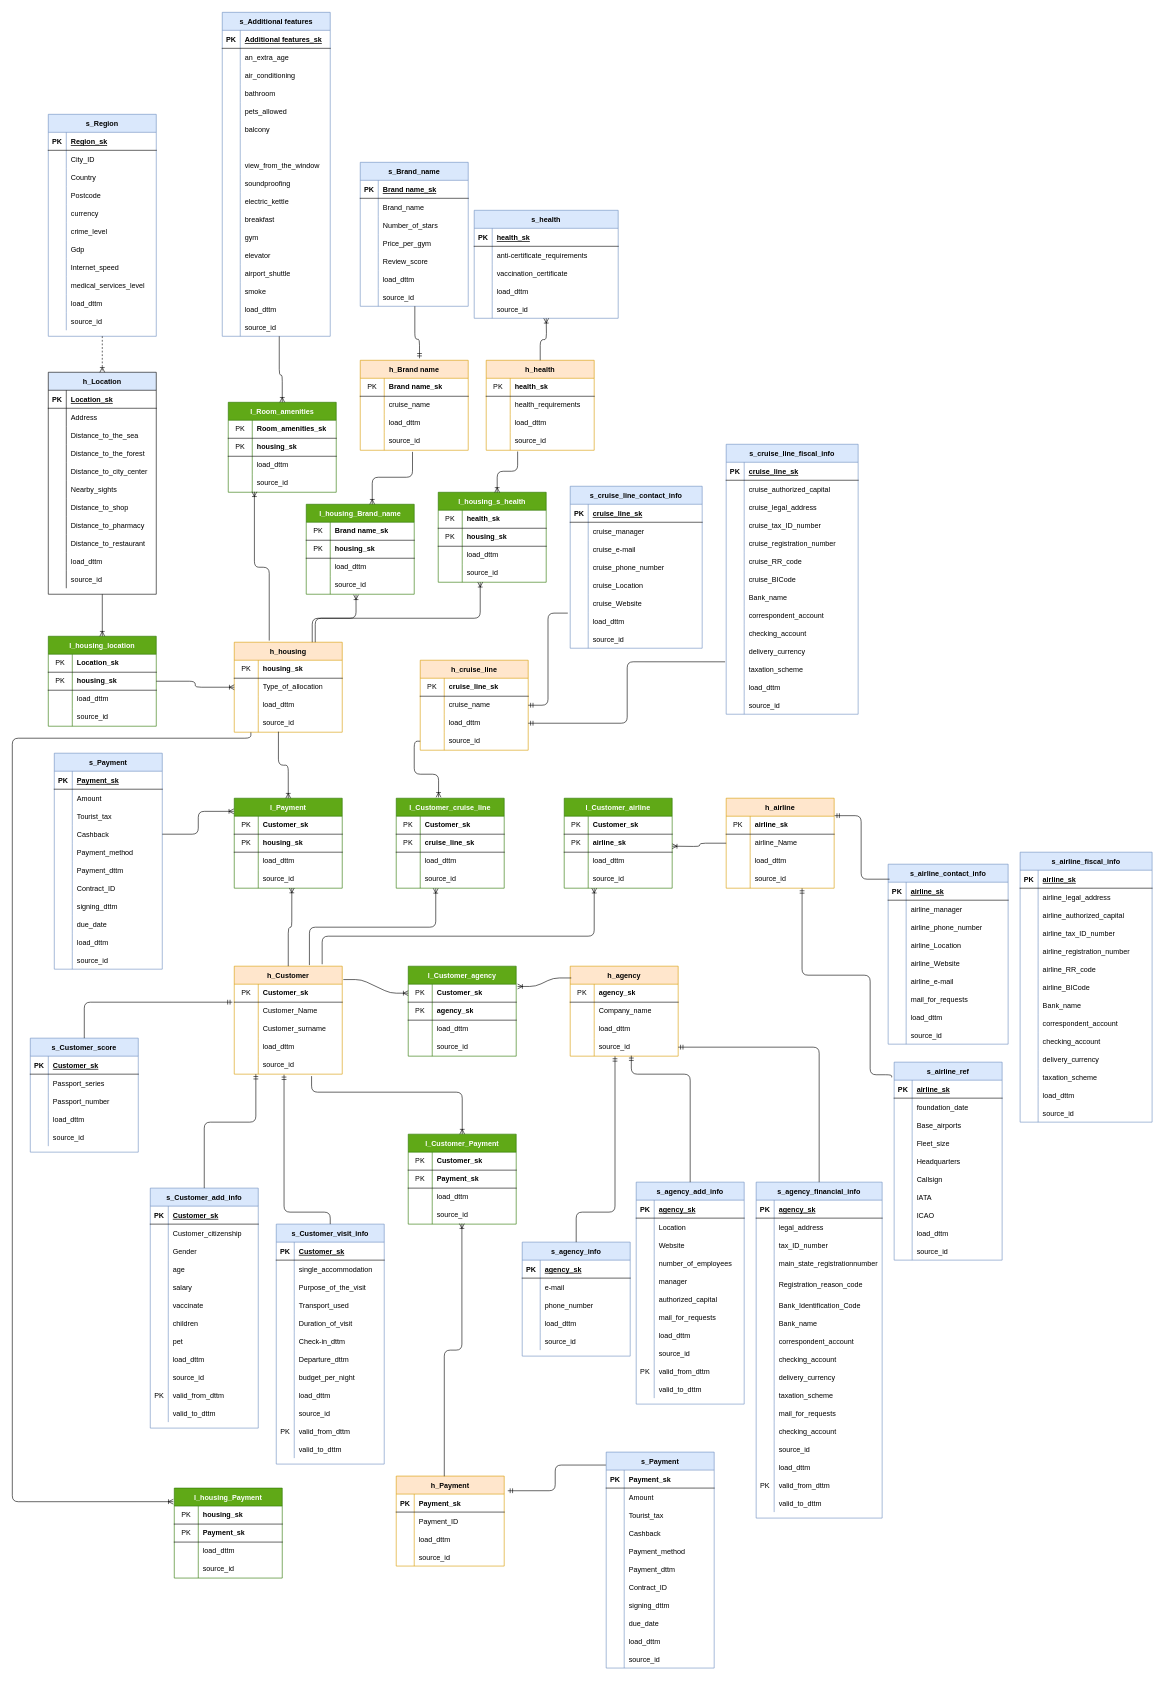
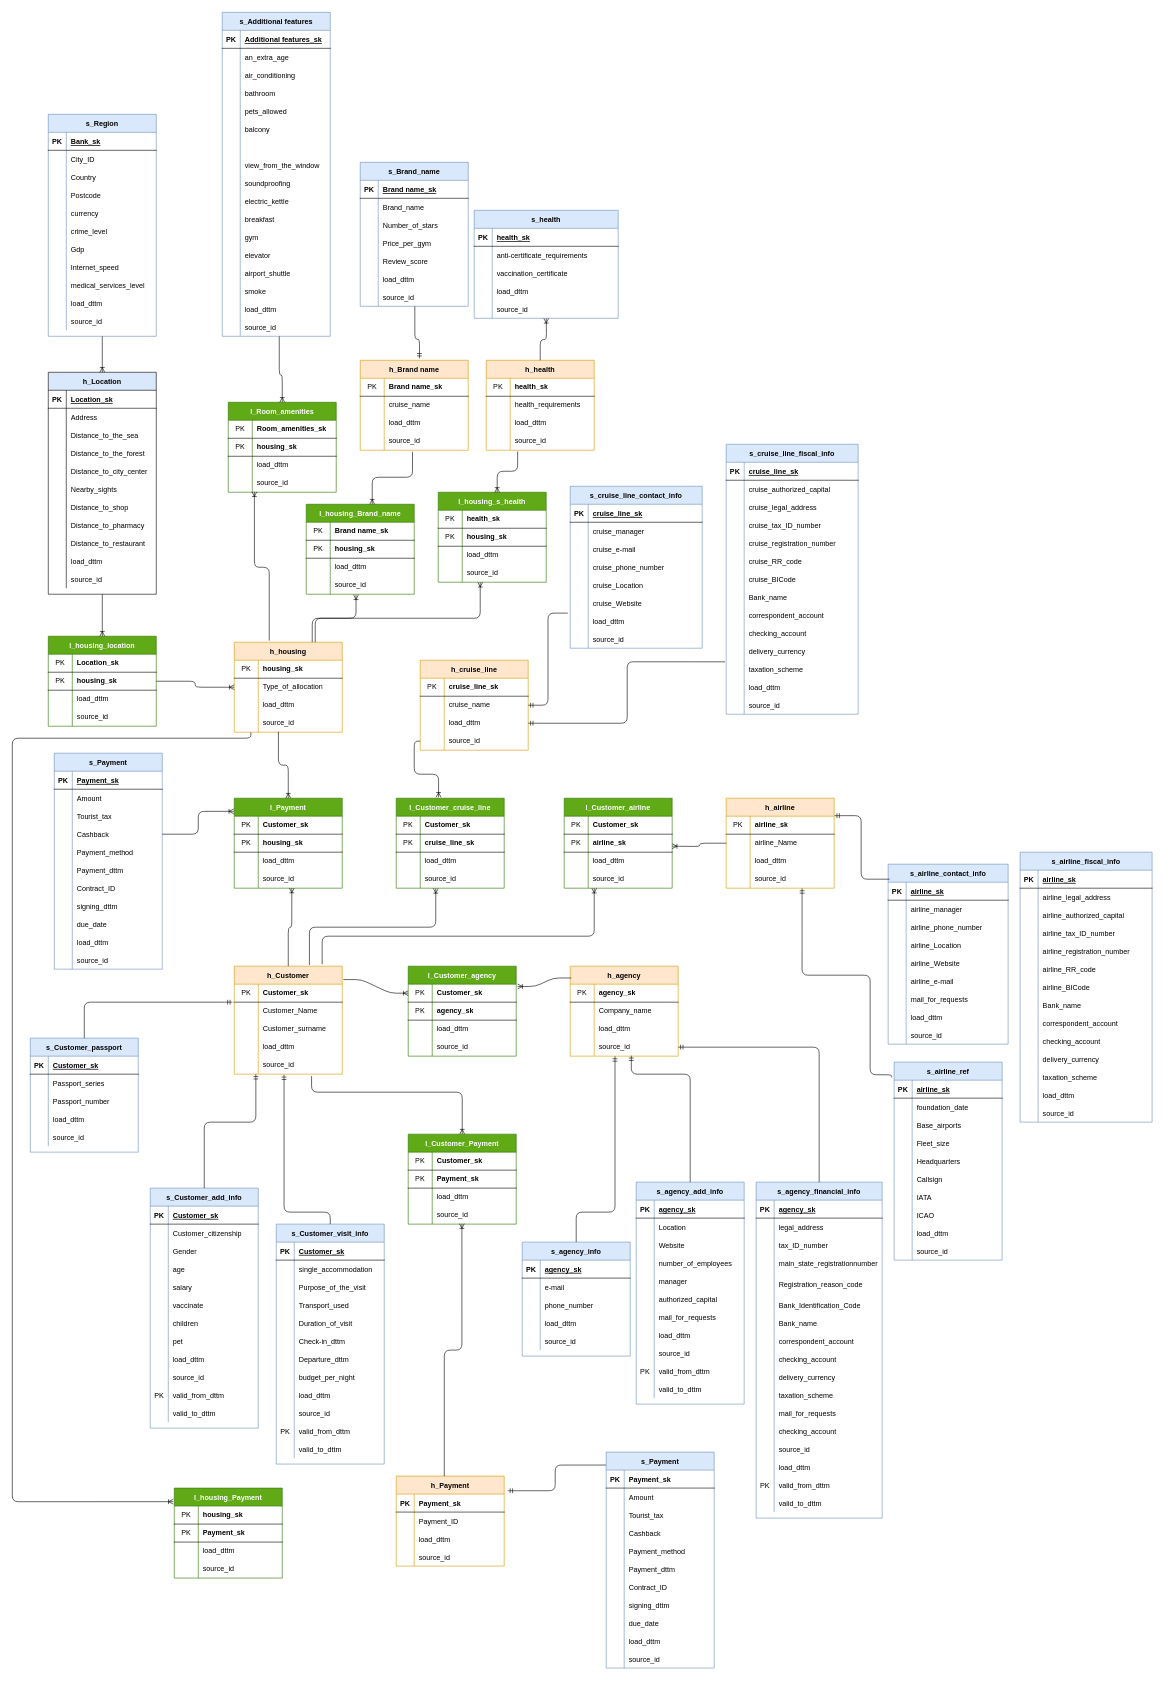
(88, 142) -> (85, 142)
(102, 355) -> (102, 355)
(84, 1048) -> (84, 1048)
